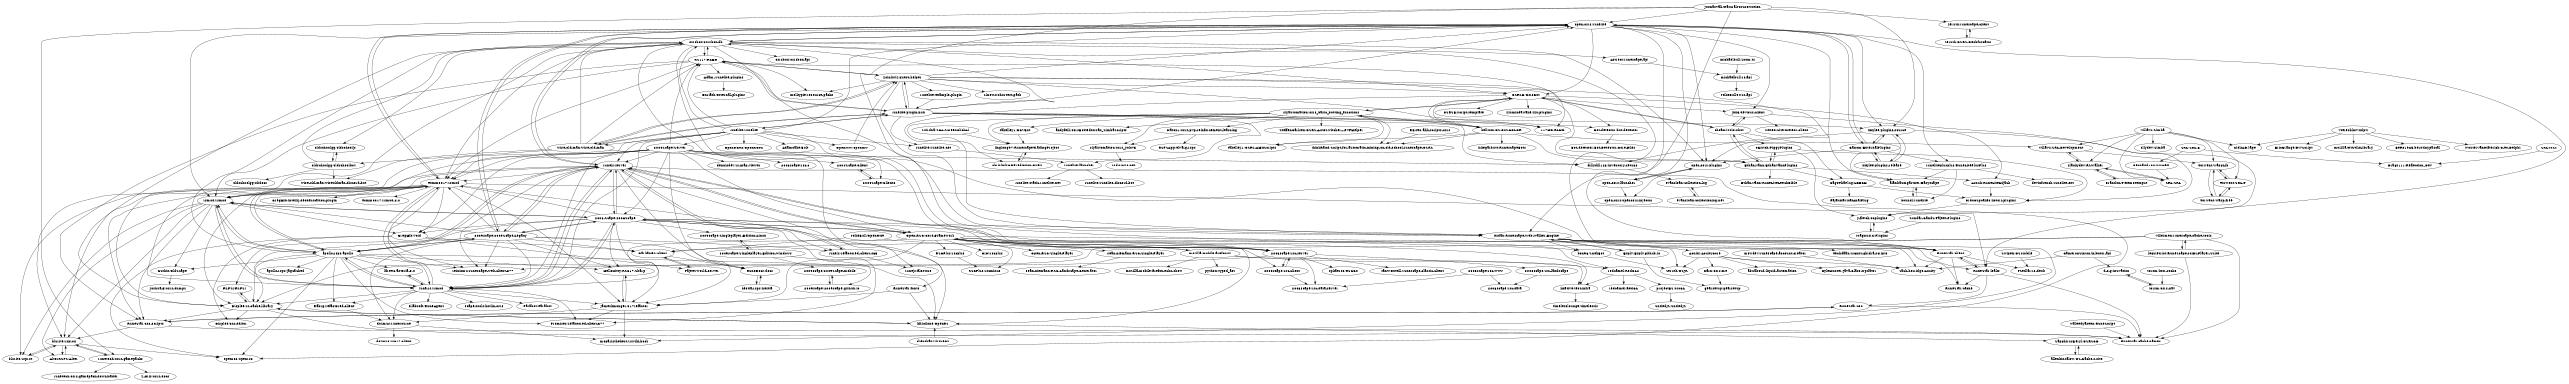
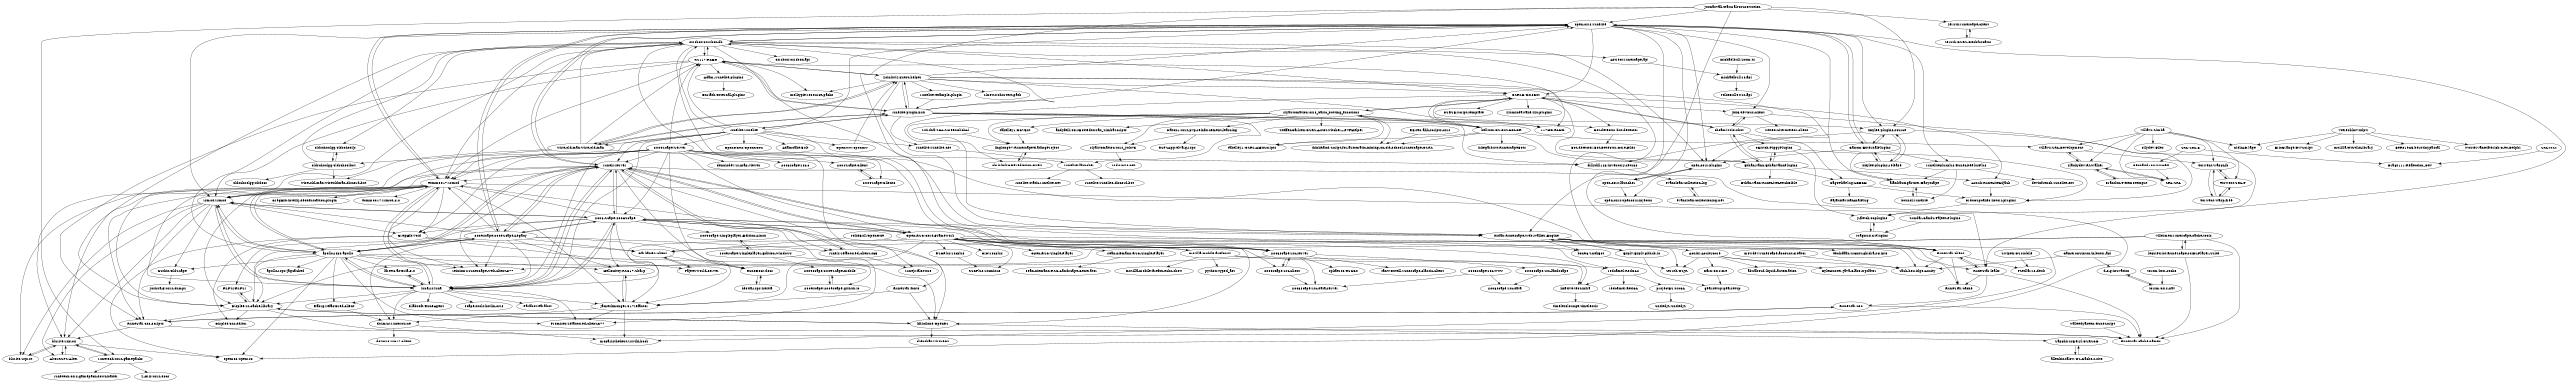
(2153, 148) -> (2153, 148)
(432, 289) -> (432, 289)
(935, 334) -> (932, 332)
